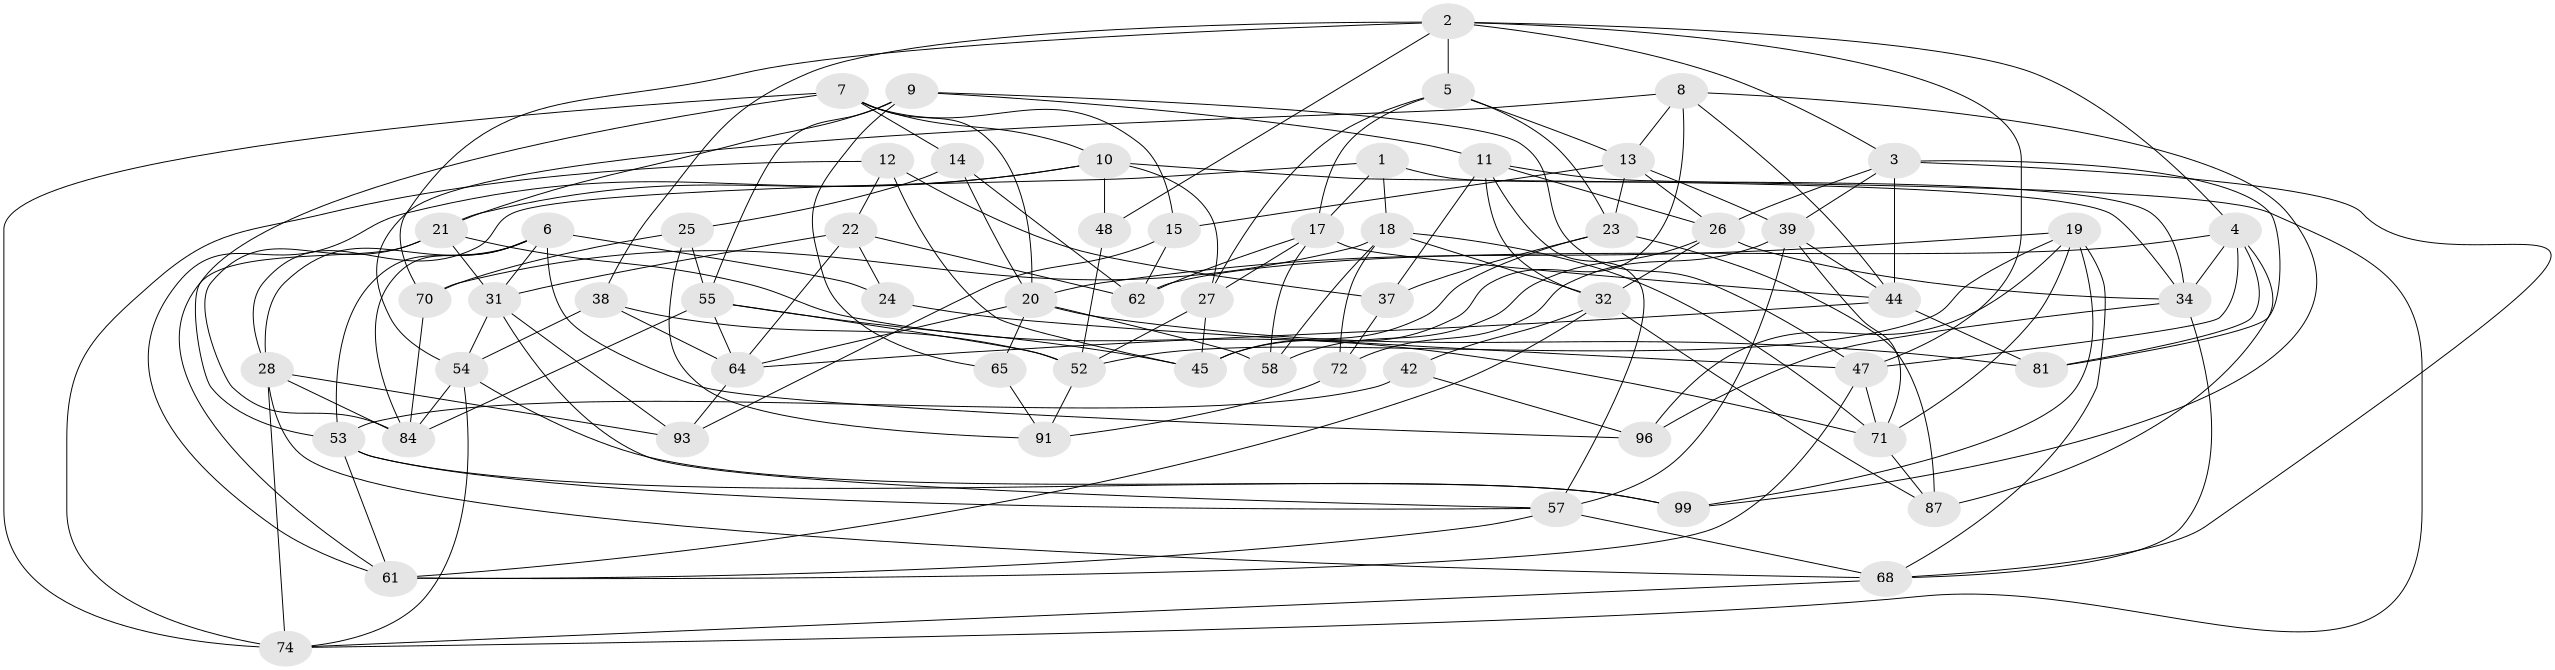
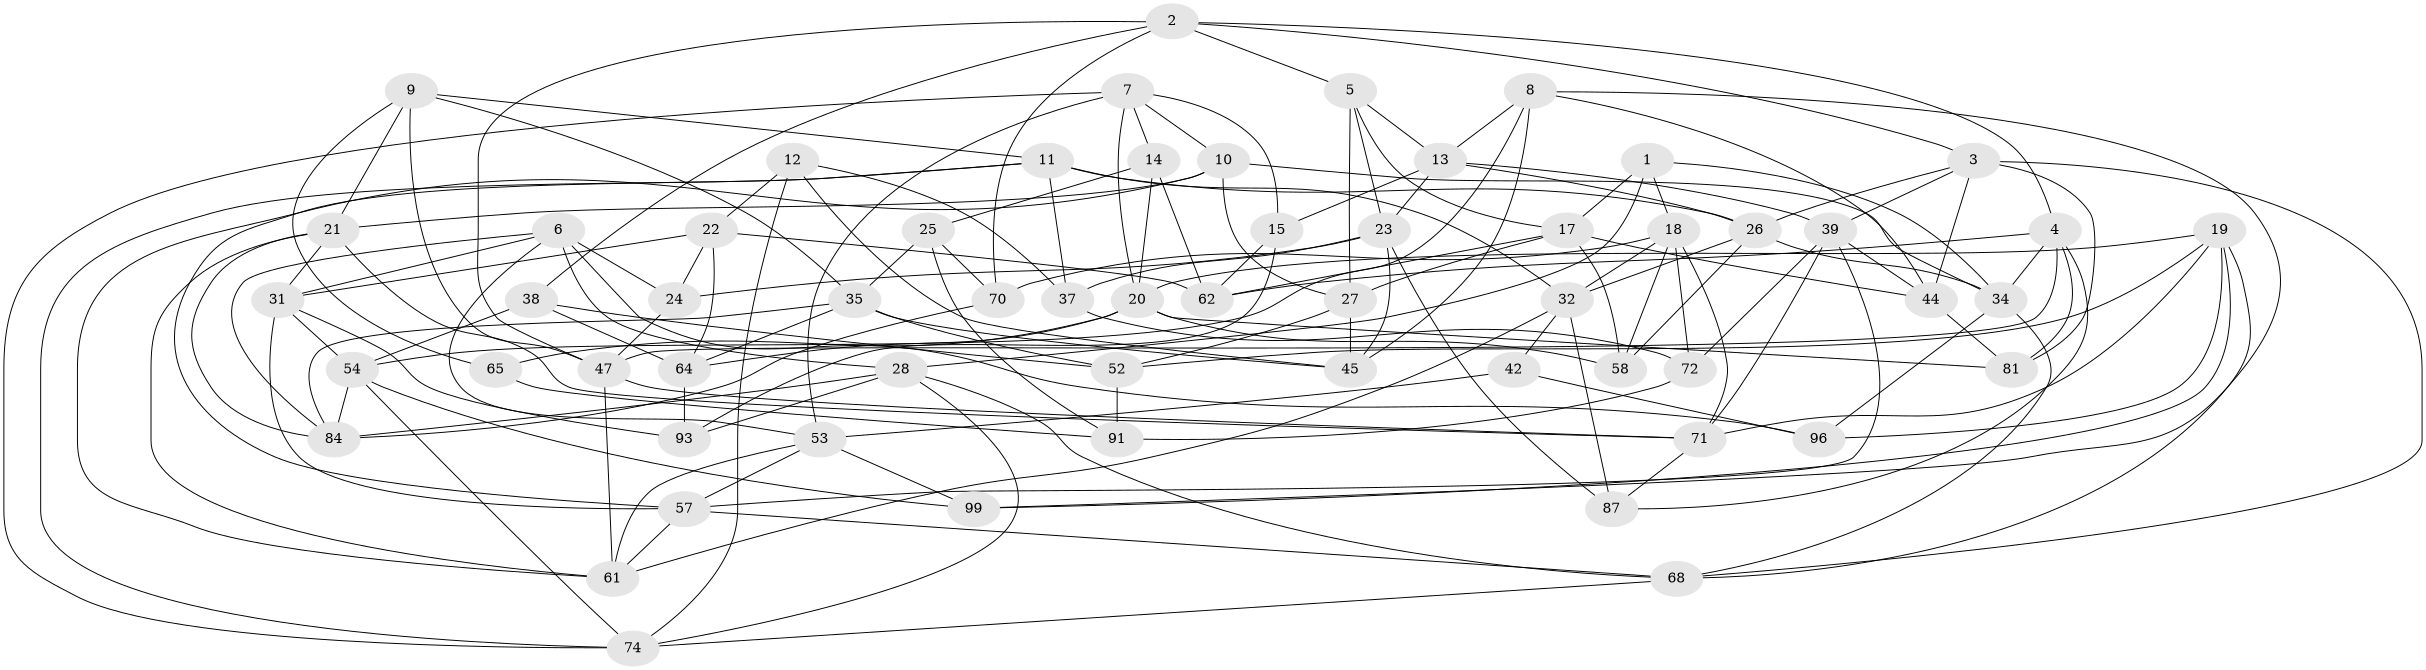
(1105, 230) -> none
none -> (1031, 271)
(708, 300) -> (855, 300)
(1592, 320) -> none
